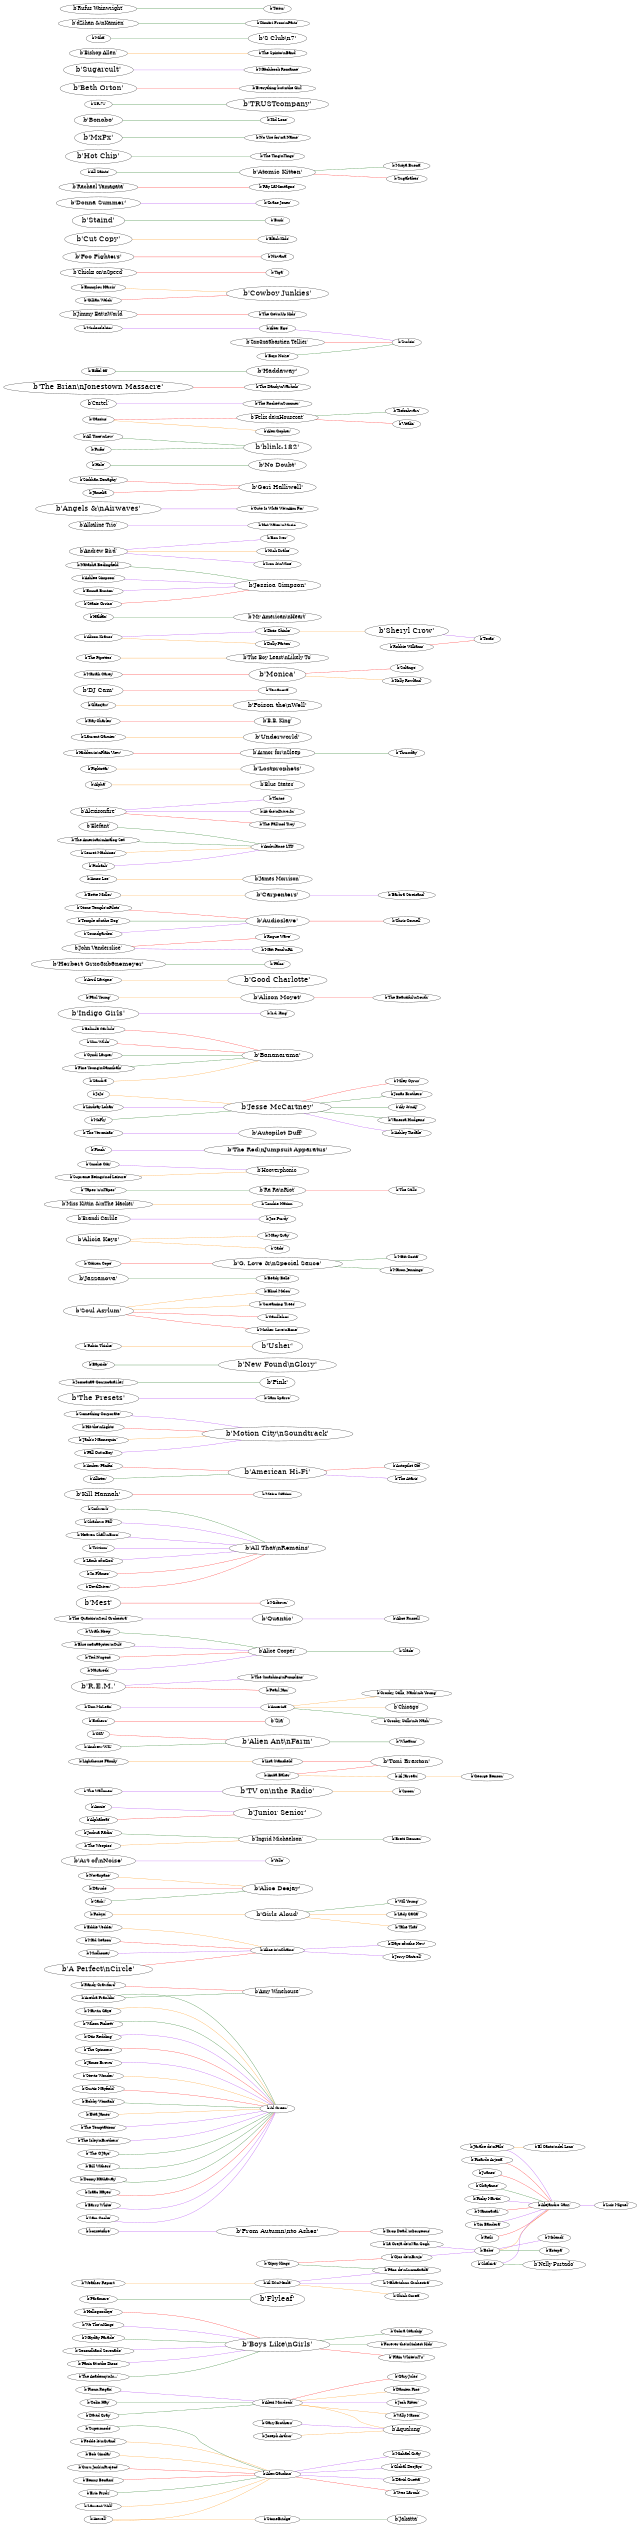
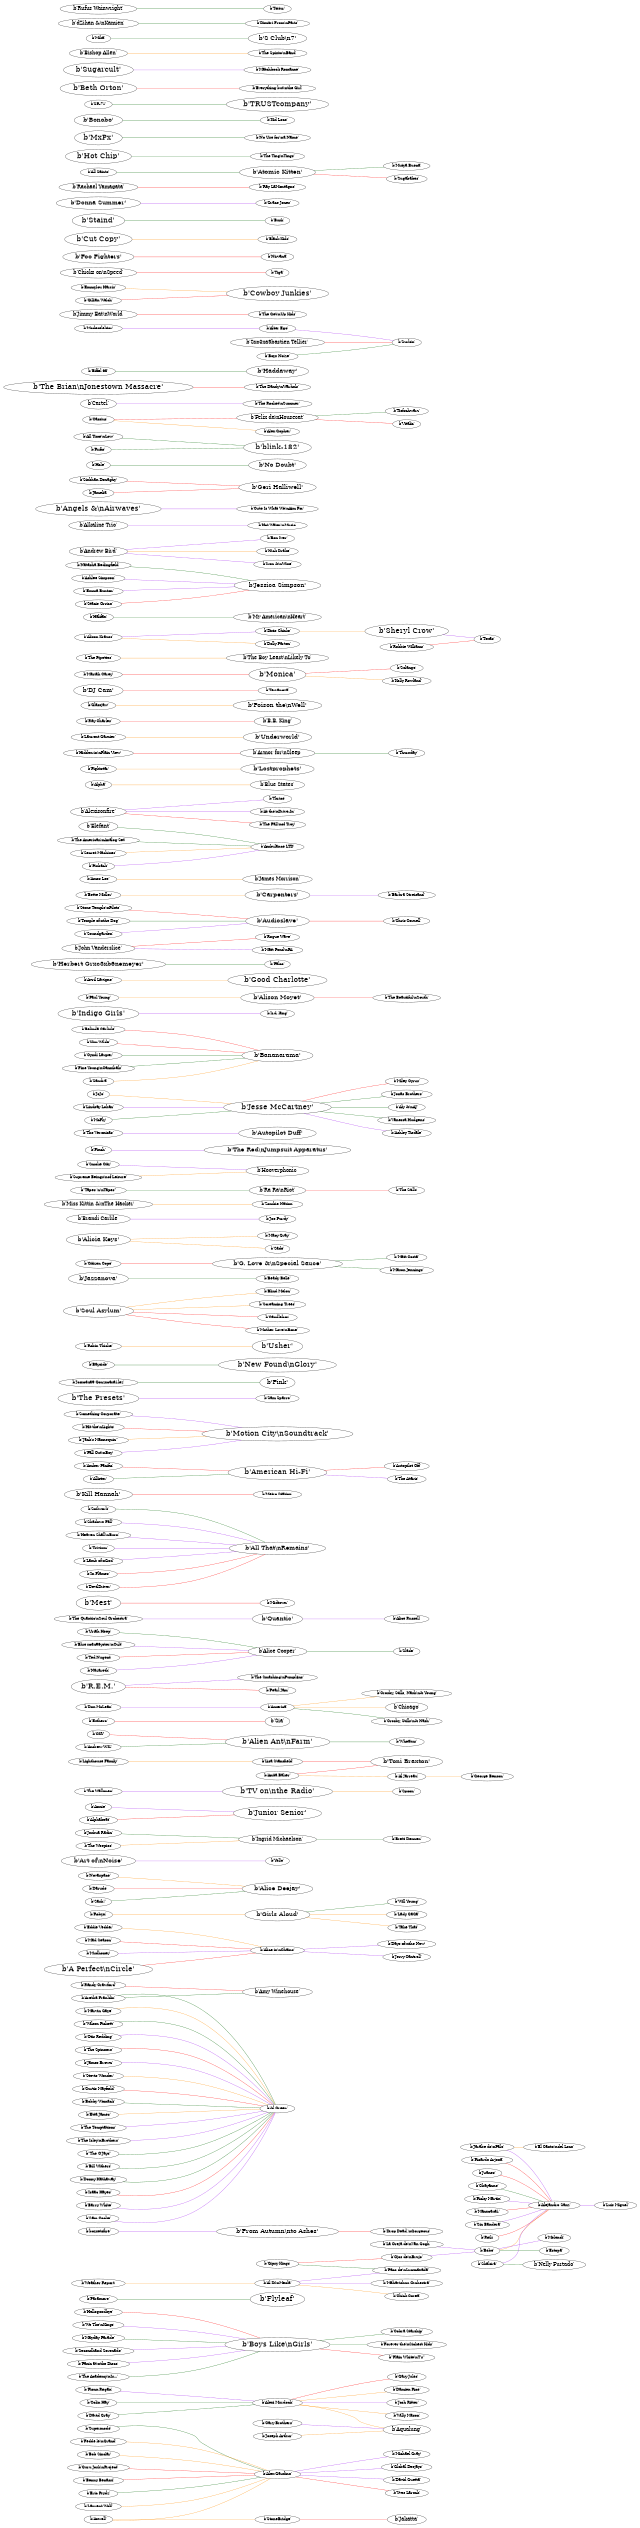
(344, 2519) -> (344, 2519)
